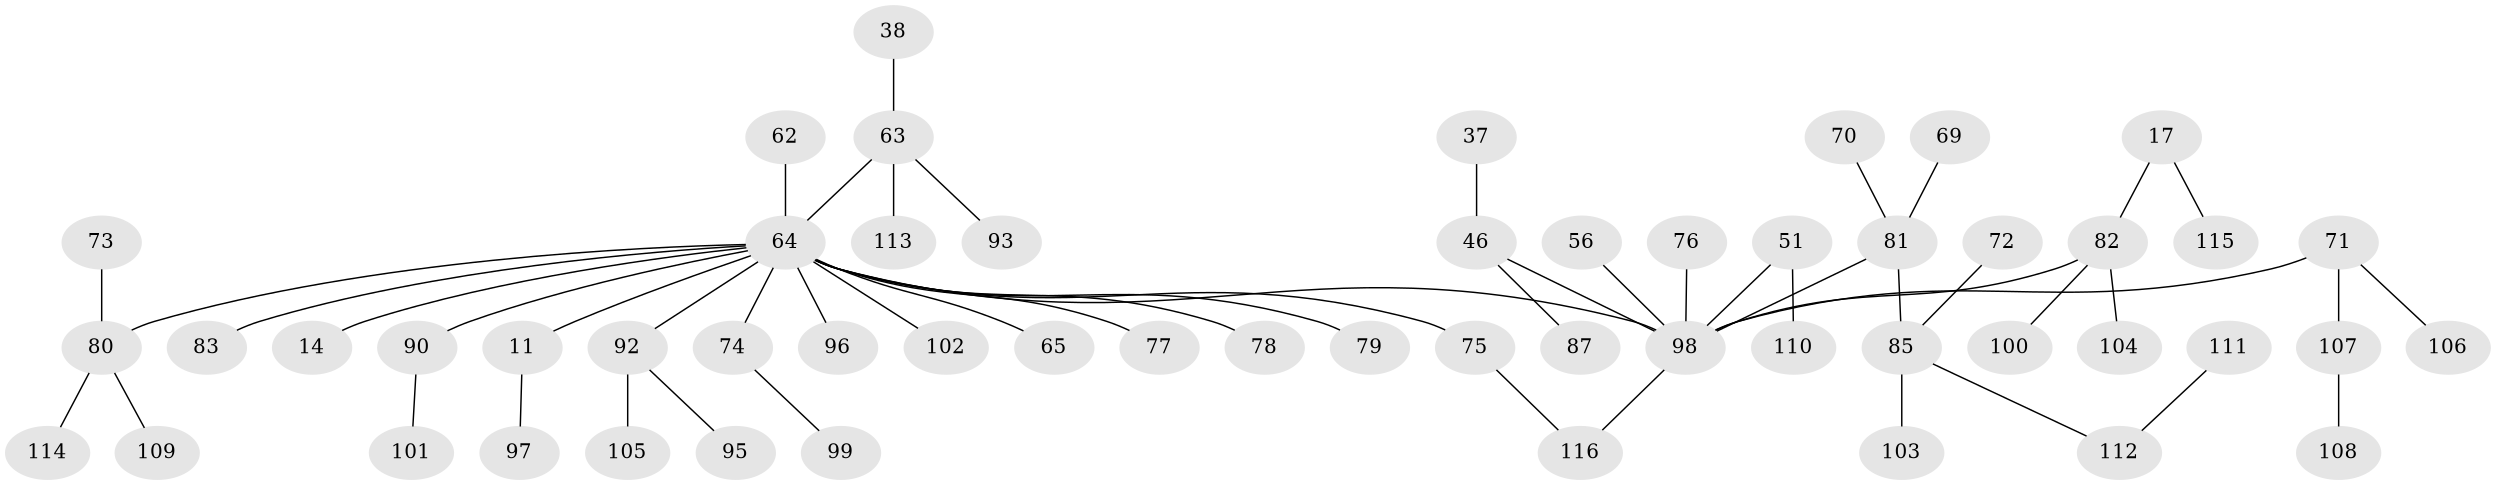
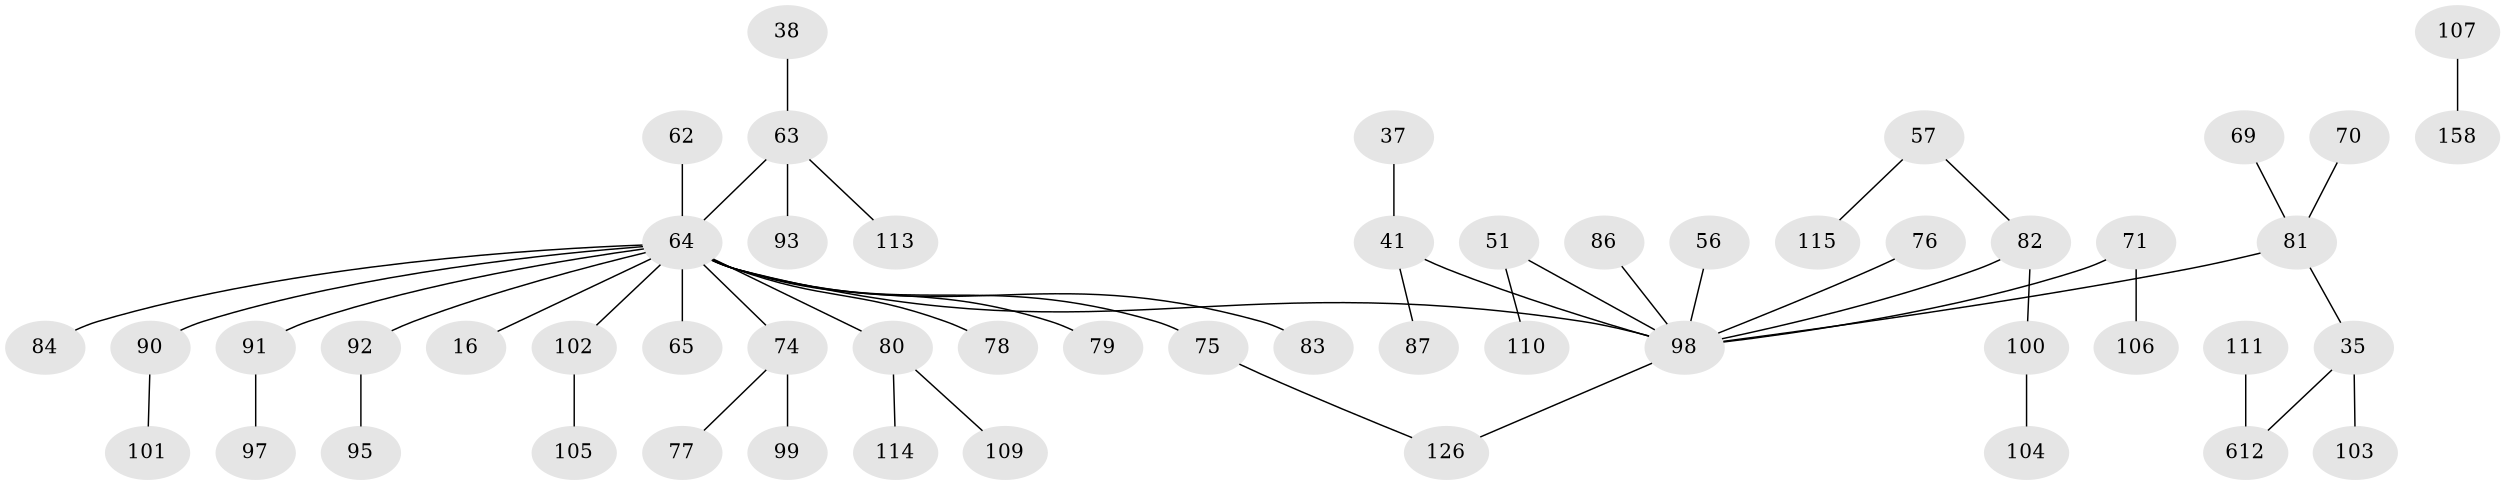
(2162, 137) -> (1924, 137)
(102, 243) -> none
(1477, 243) -> (1394, 243)
none -> (1604, 243)
(2003, 243) -> none
(973, 295) -> (735, 400)
(2339, 295) -> none
(2114, 300) -> (2027, 400)
(312, 348) -> (45, 348)
(522, 348) -> (256, 348)
(838, 348) -> (466, 348)
(1902, 348) -> (2354, 348)
(628, 400) -> (574, 400)
(1580, 453) -> (1447, 453)
(2119, 453) -> (2246, 453)
(2339, 453) -> (2458, 137)
